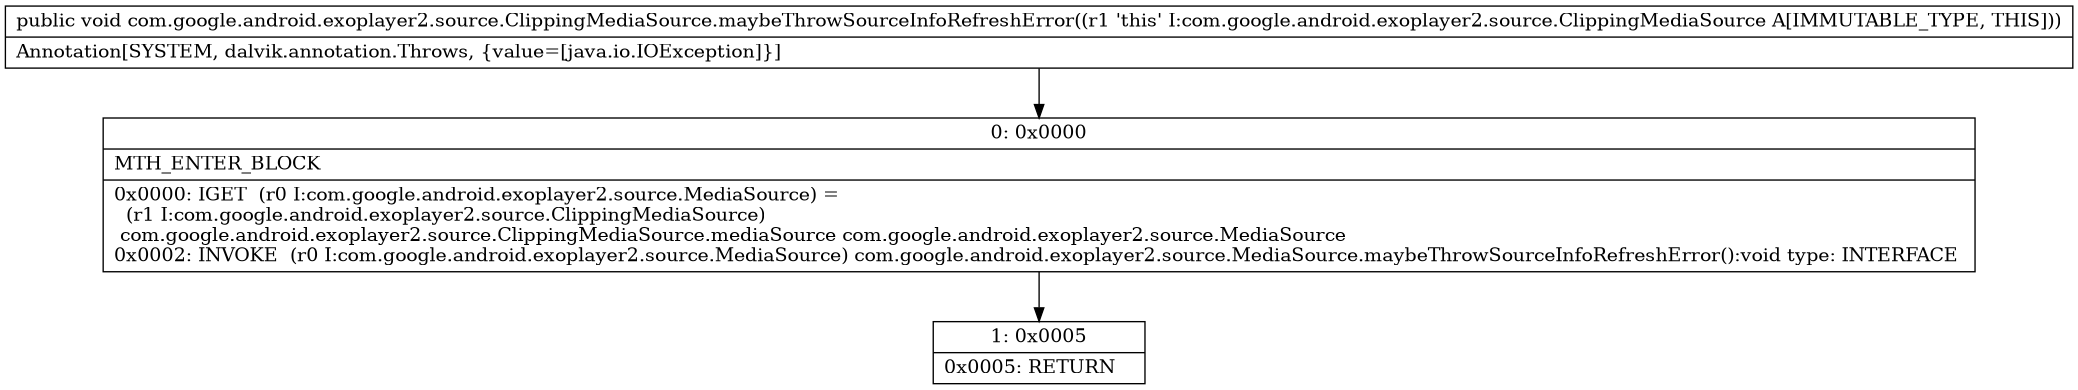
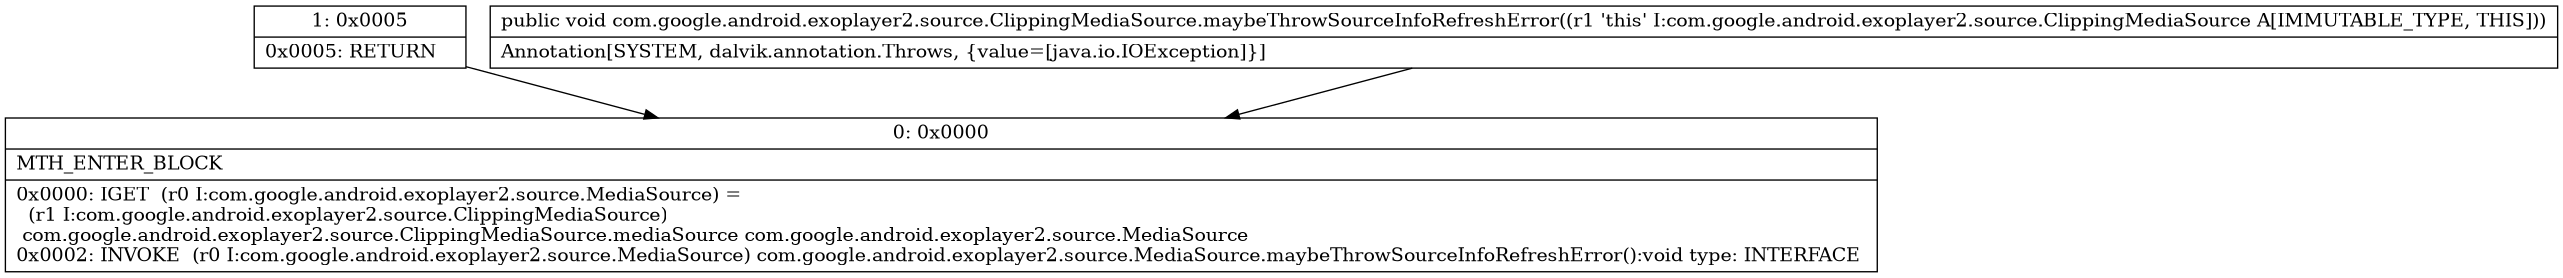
(1039, 290) -> (555, 91)
